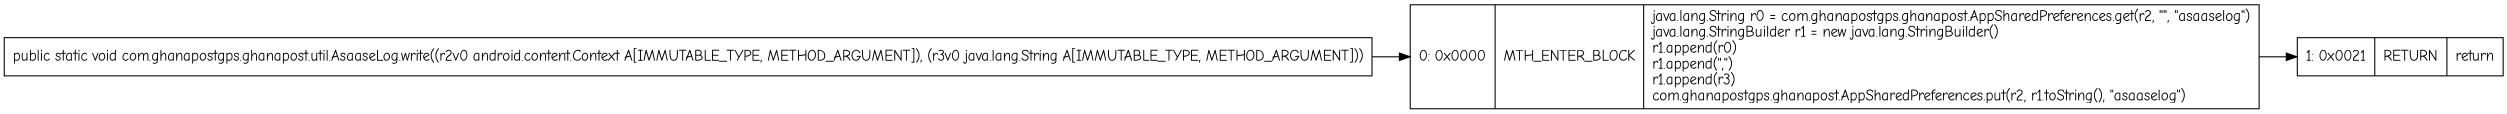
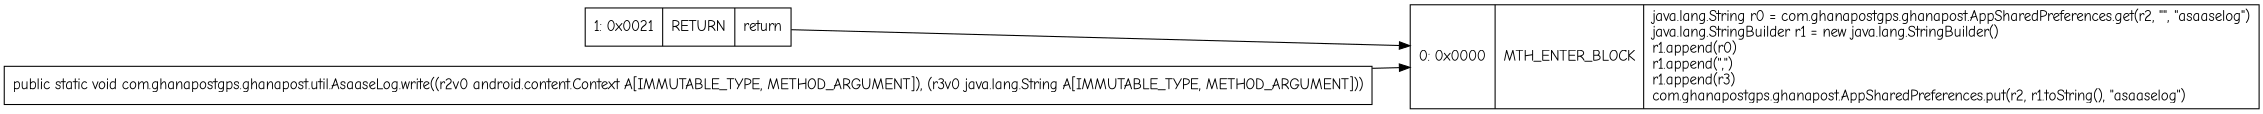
(2273, 57) -> (1095, 38)
